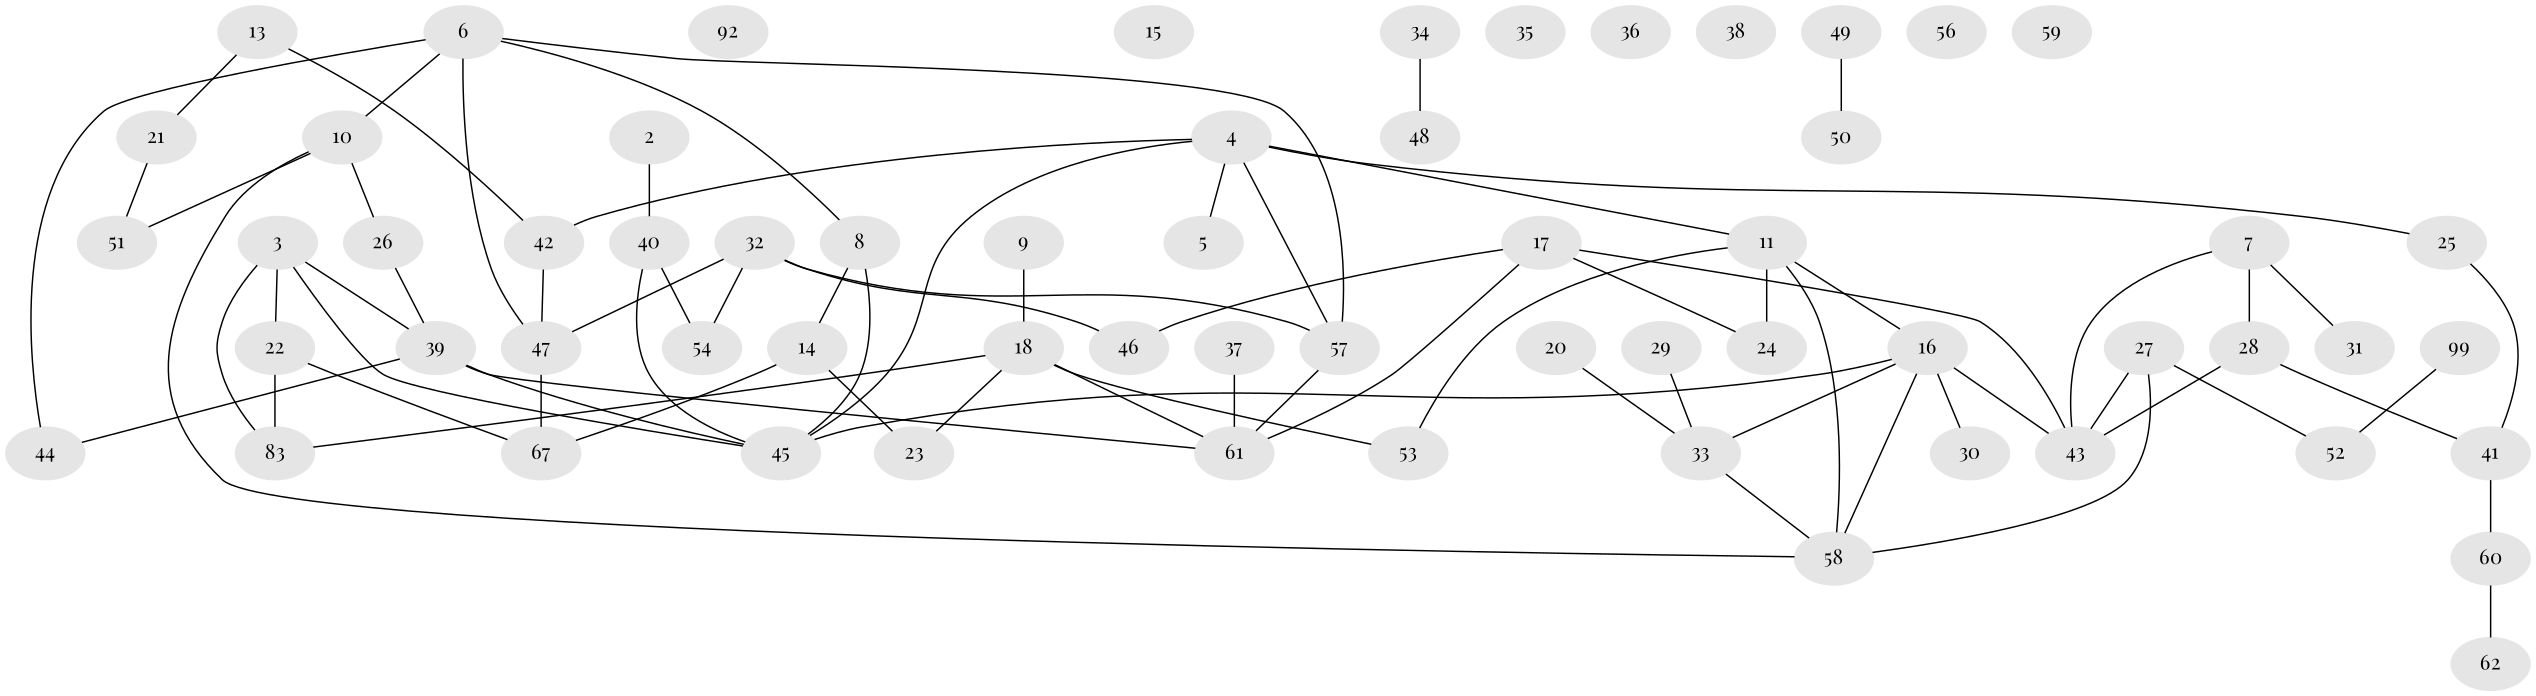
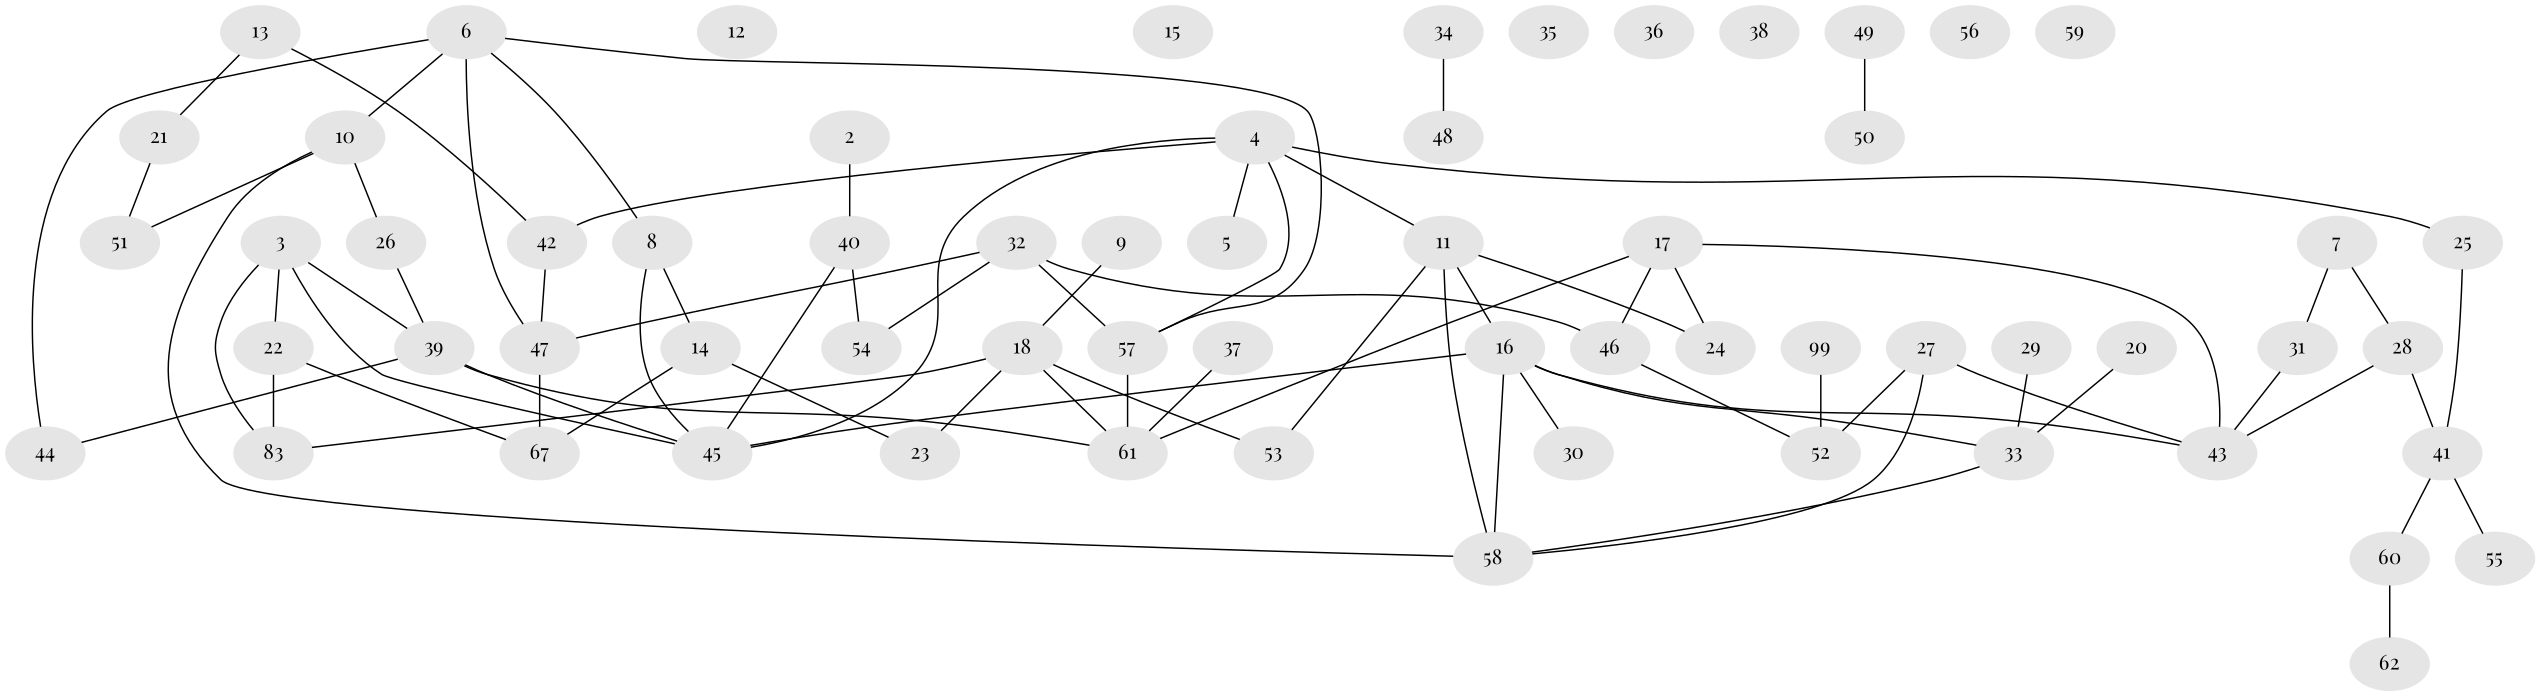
(728, 32) -> (737, 32)
(2102, 309) -> (2257, 401)
none -> (1704, 395)
none -> (2495, 559)
